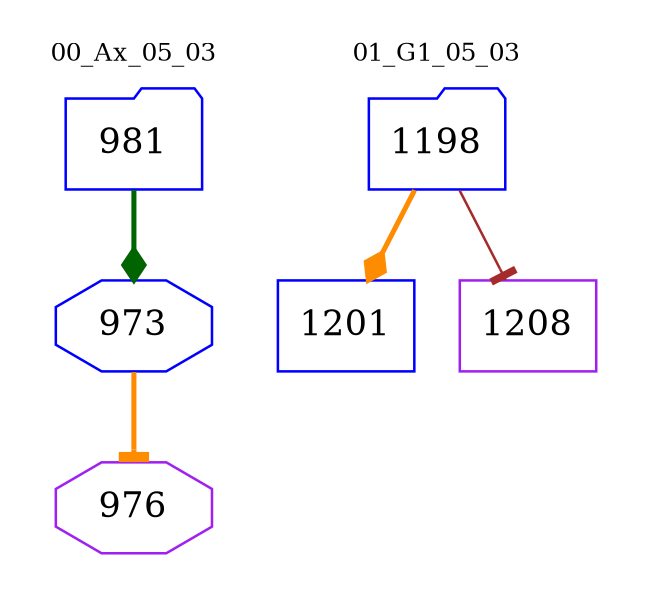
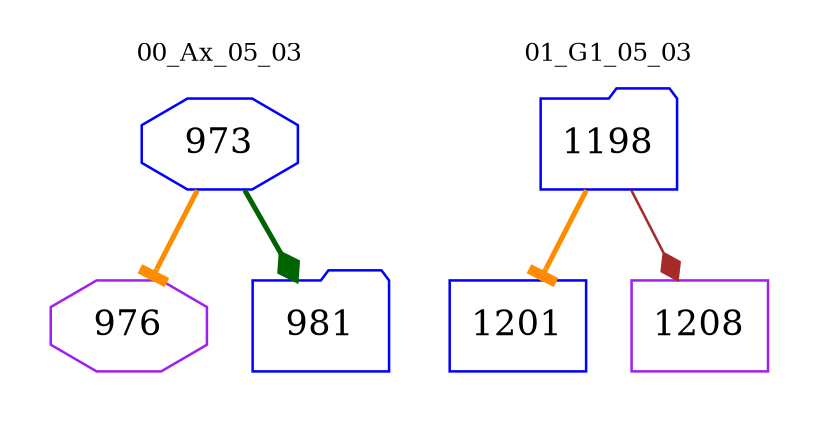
(134, 220) -> (263, 222)
(399, 221) -> (566, 230)
(480, 230) -> (647, 221)
